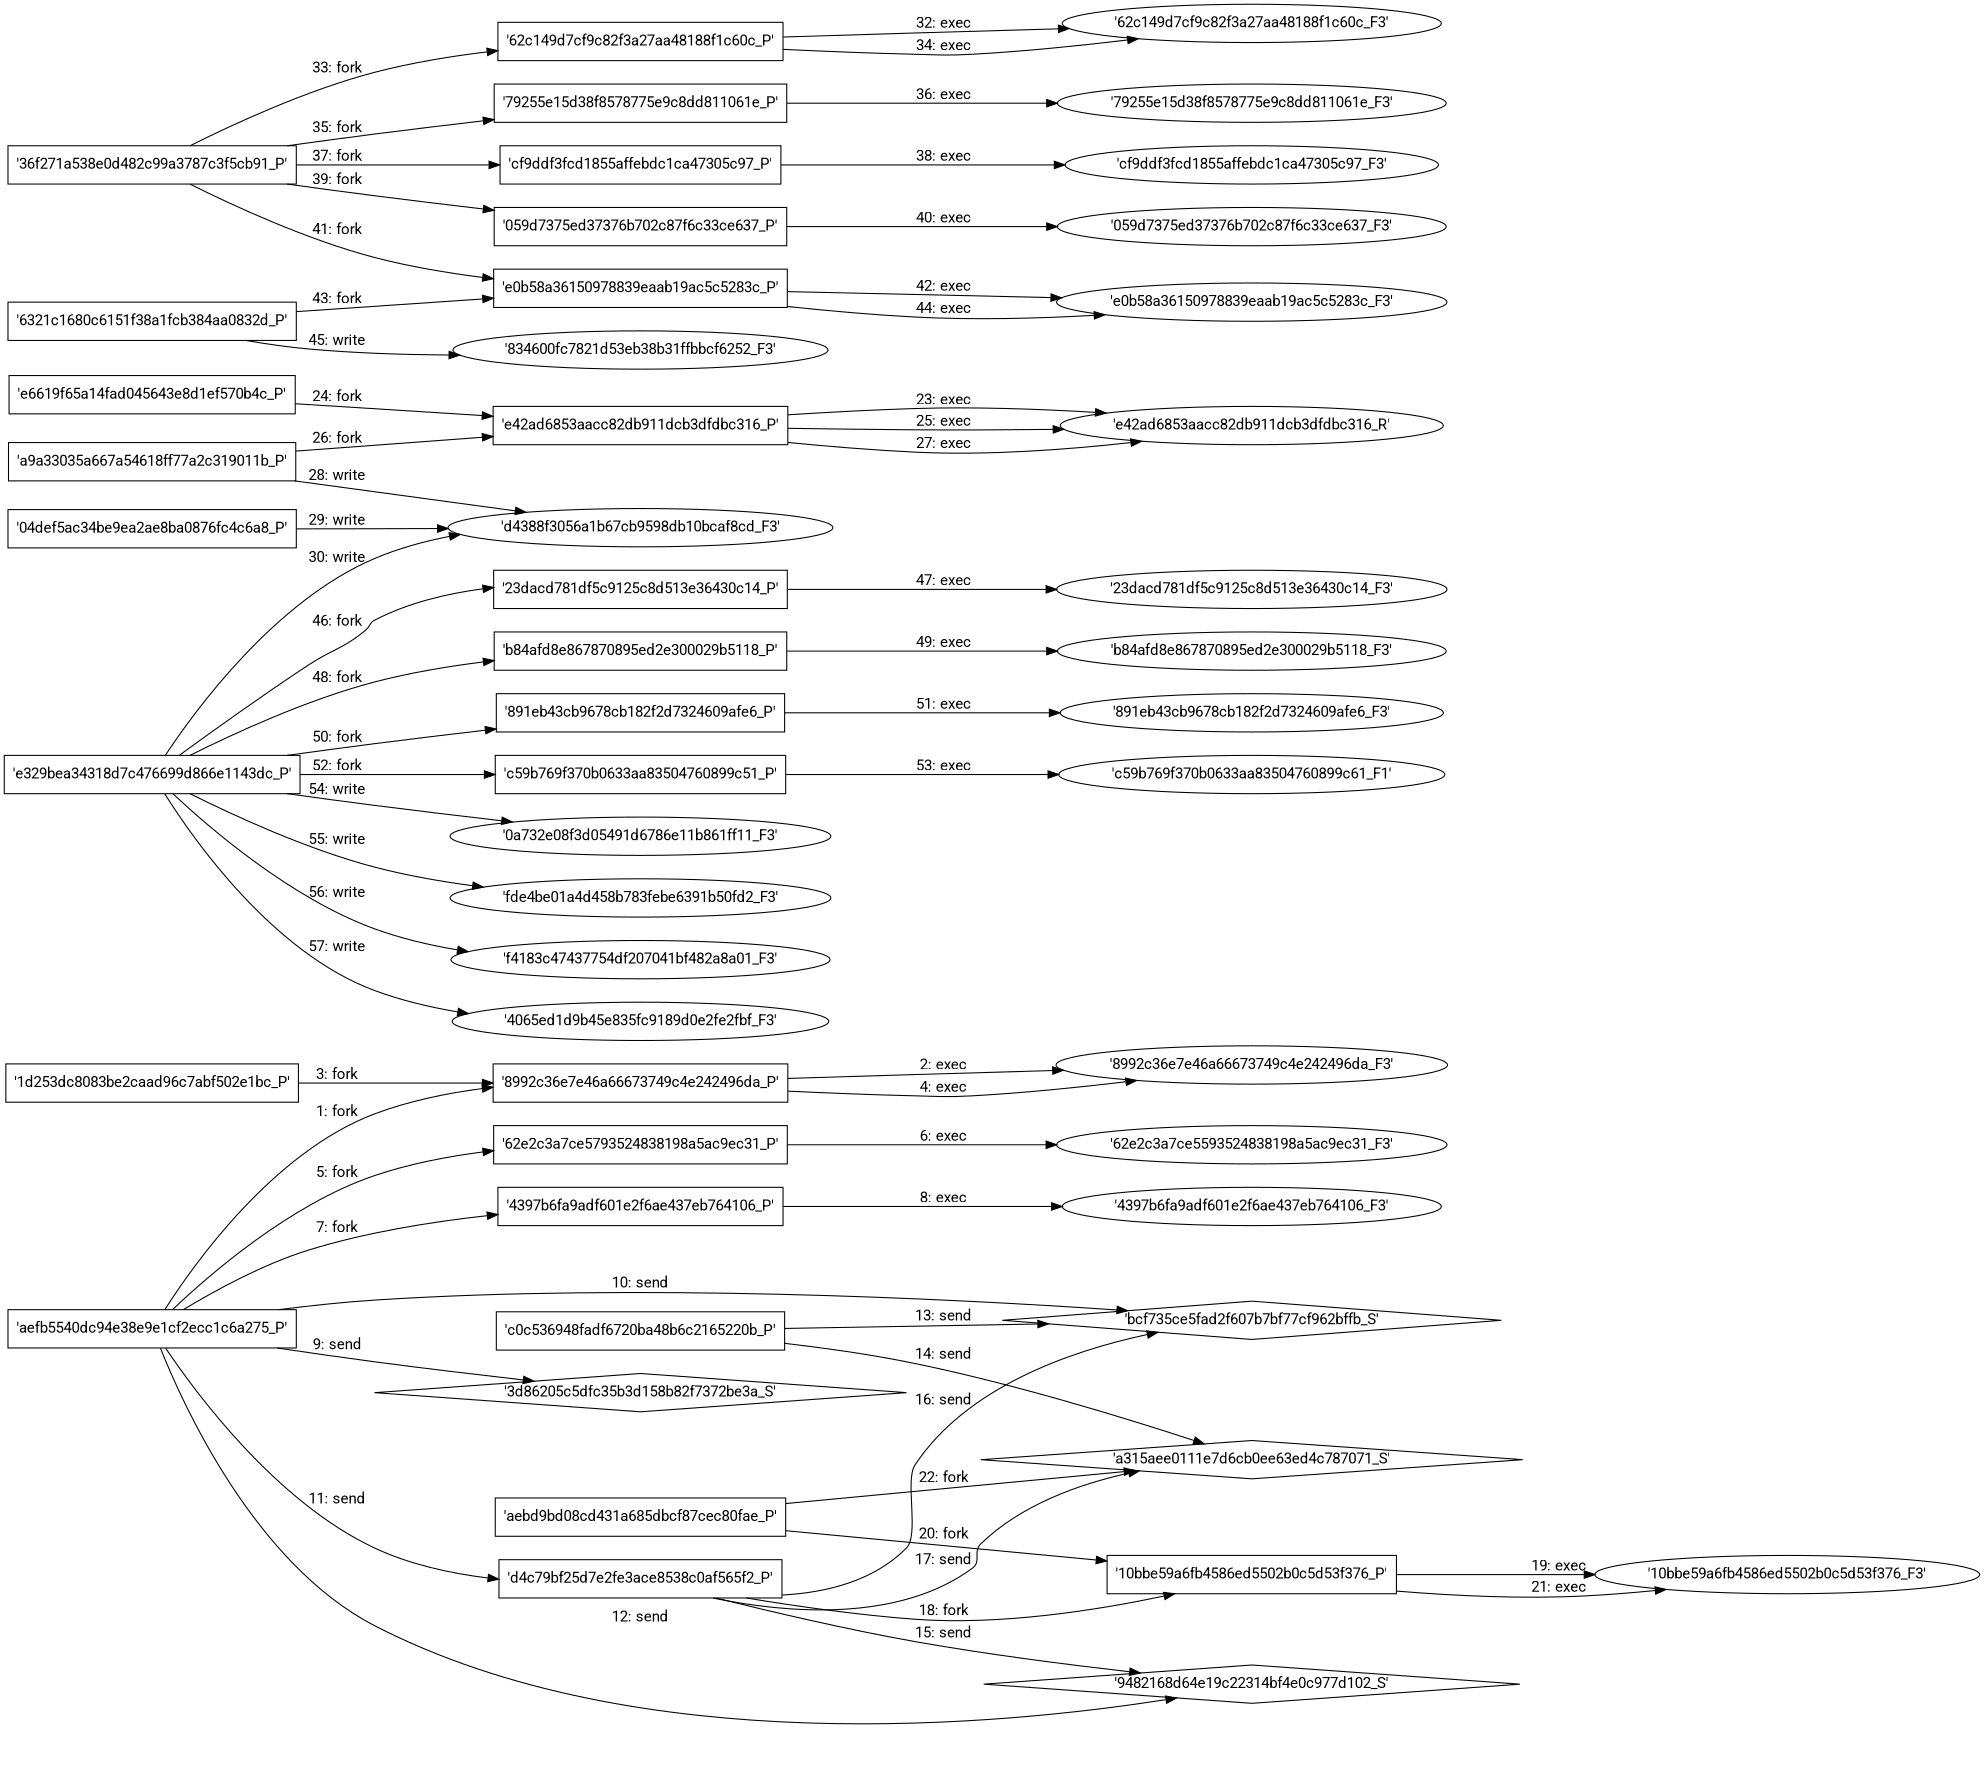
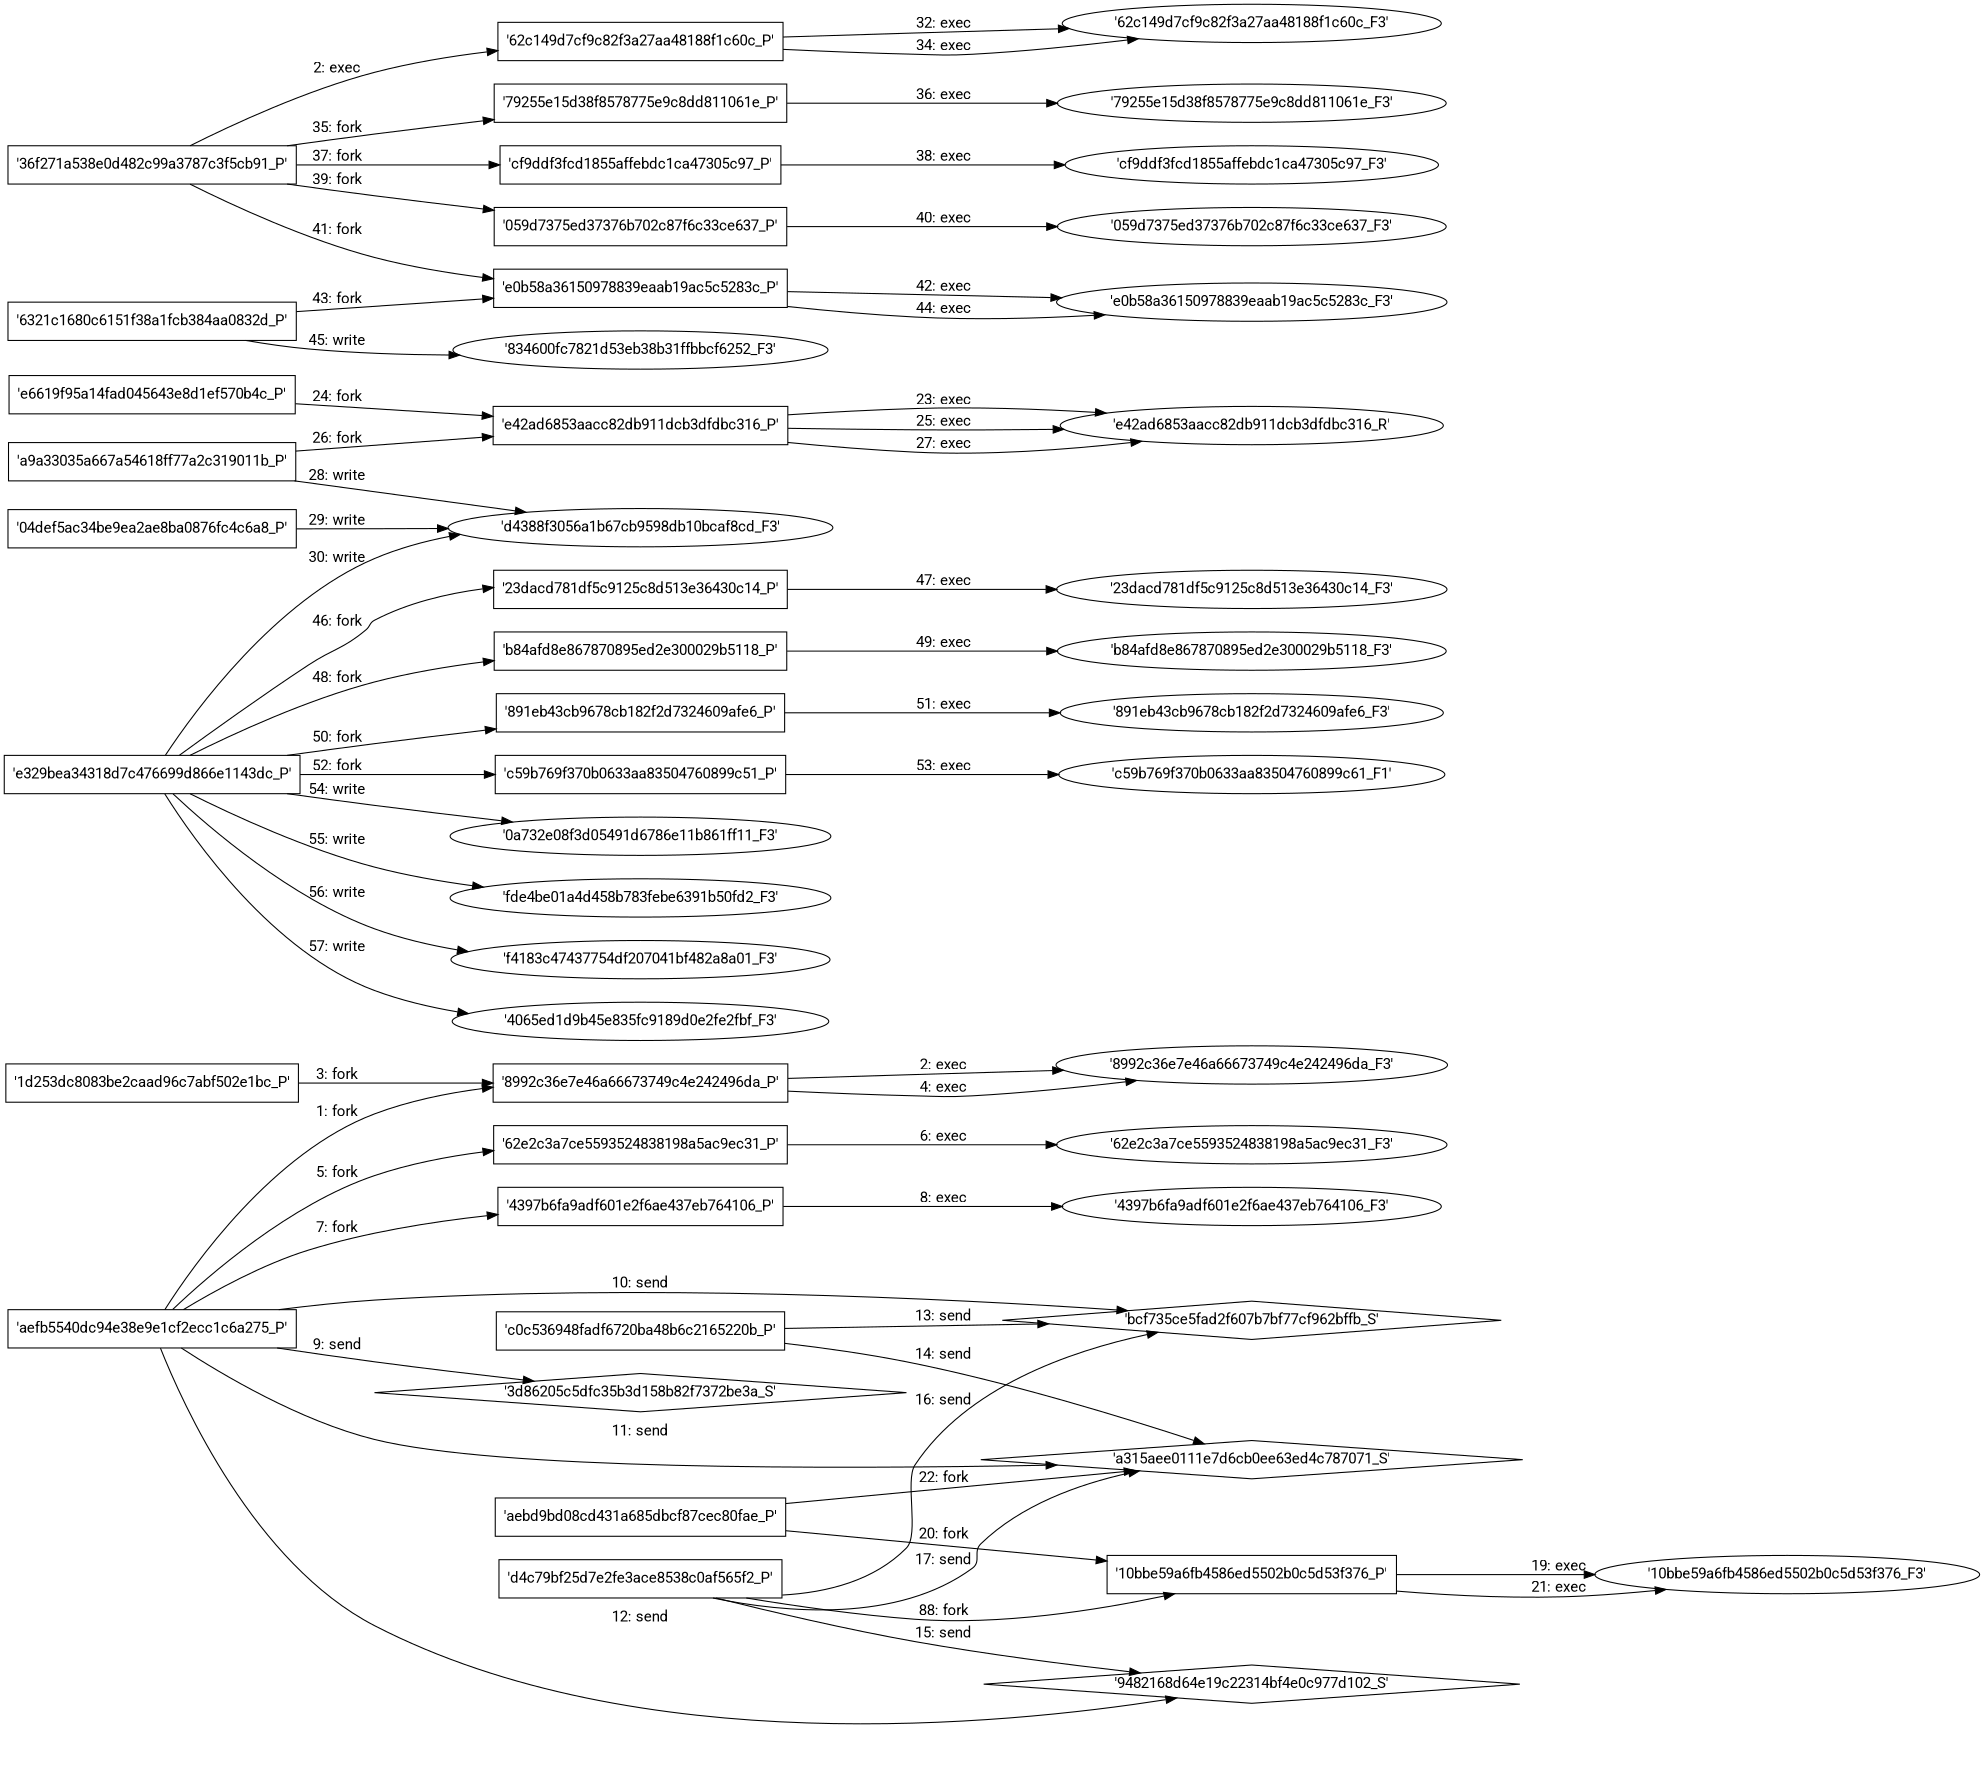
(337, 69) -> (337, 69)
(152, 395) -> (152, 395)
(640, 1145) -> (640, 1145)
(301, 1501) -> (602, 1463)
(944, 1611) -> (944, 1611)
